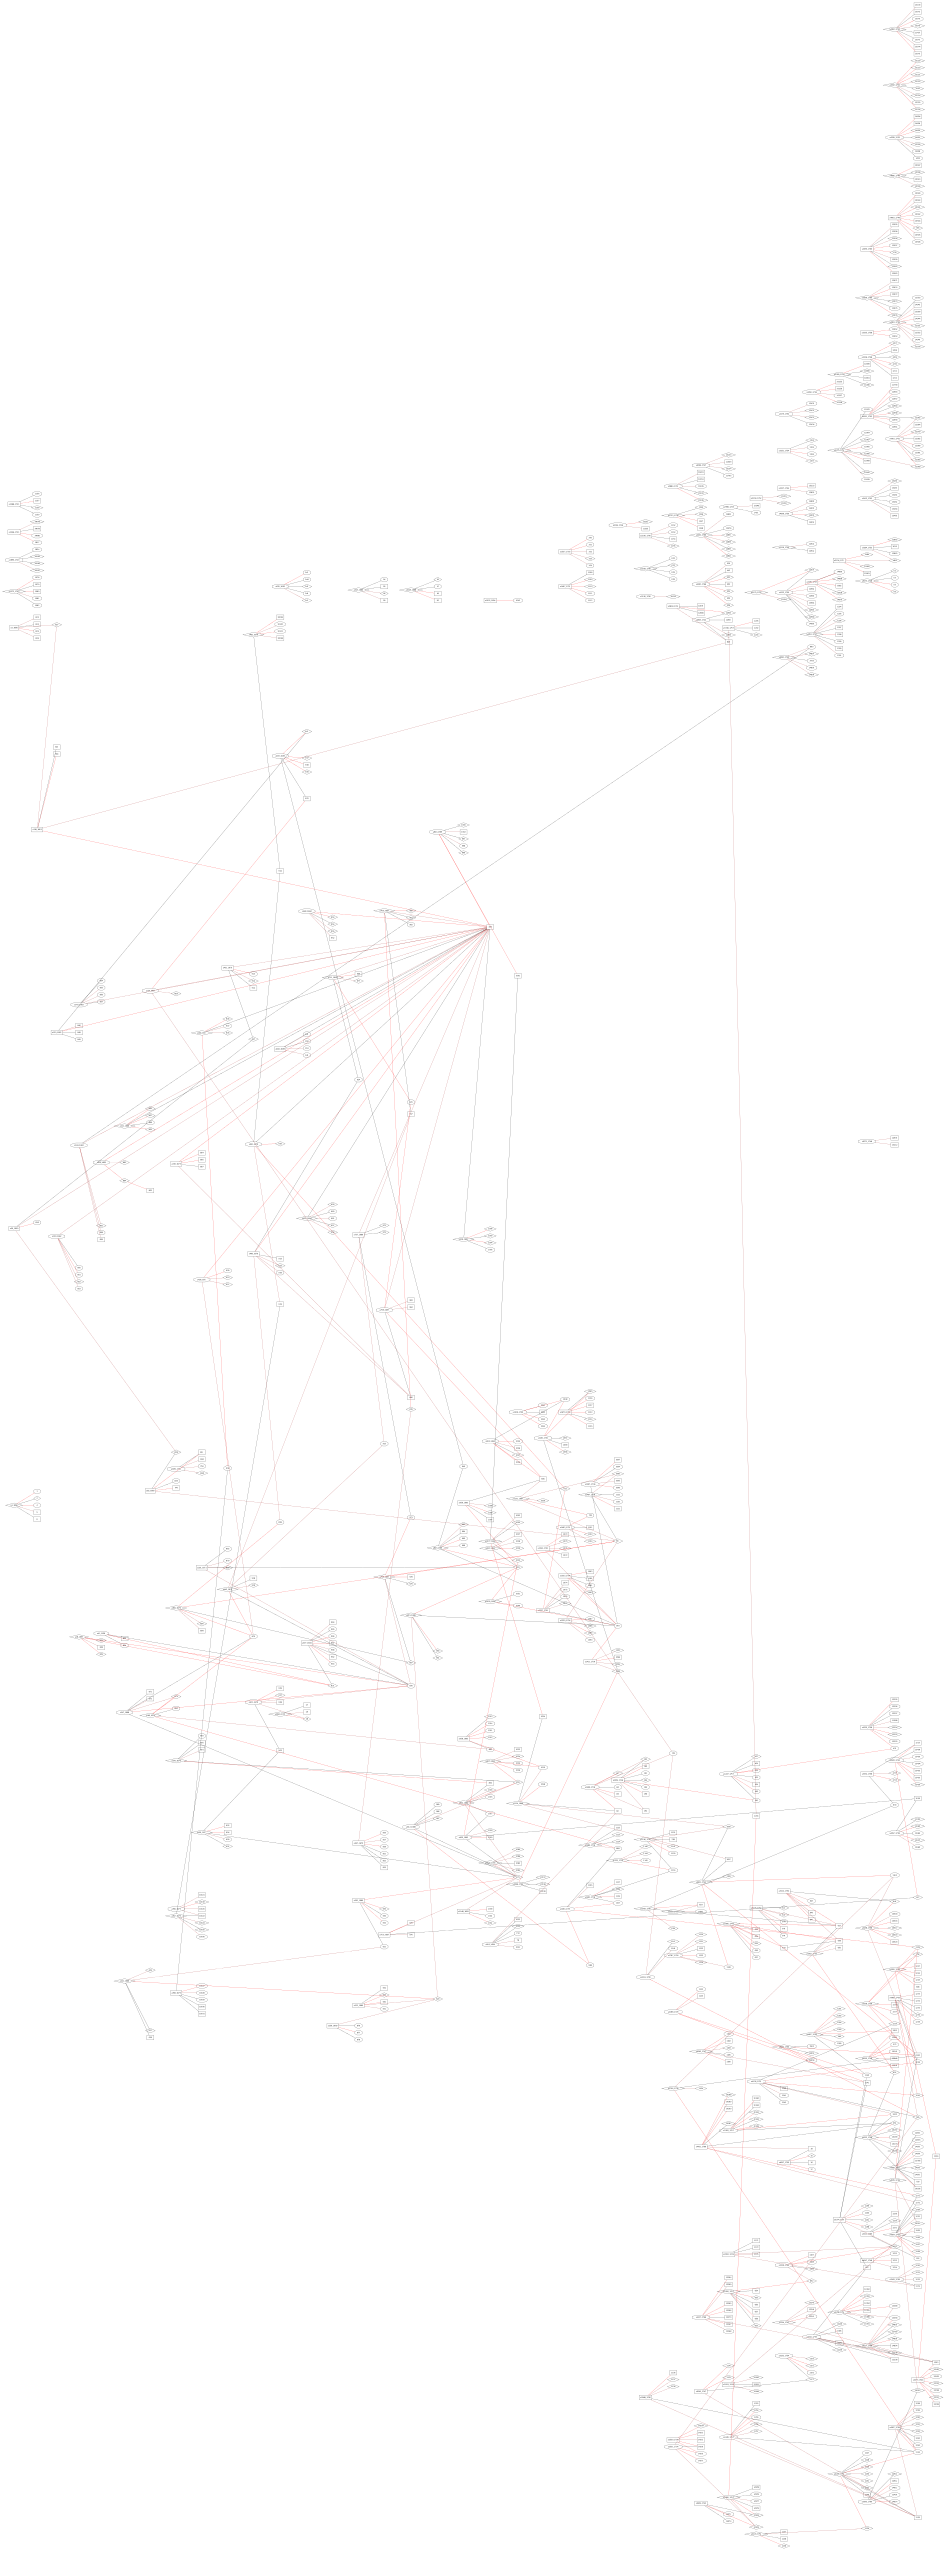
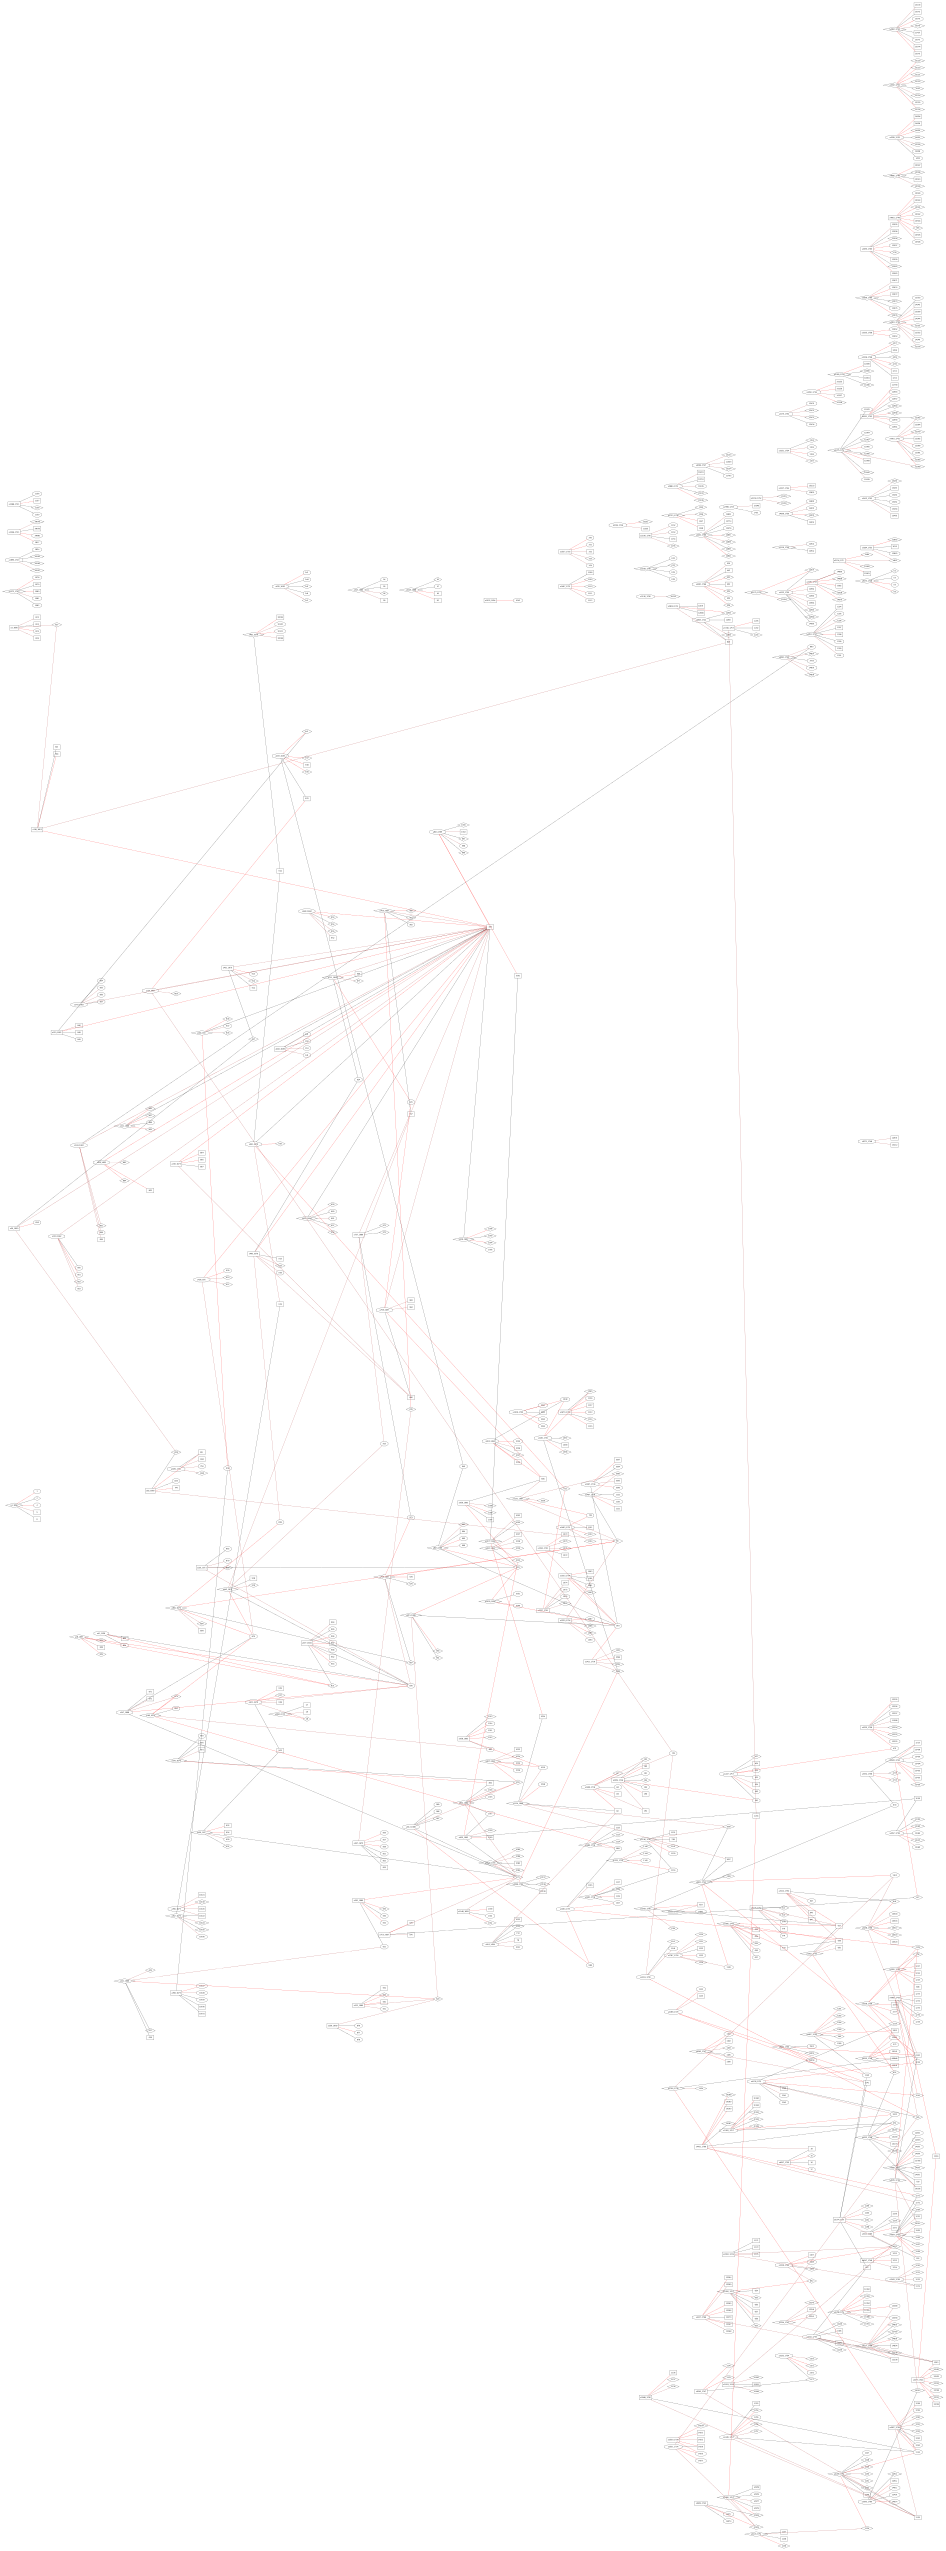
none -> (729, 521)
(138, 1186) -> (135, 1182)
